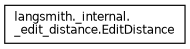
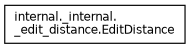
(95, 24) -> (95, 24)
